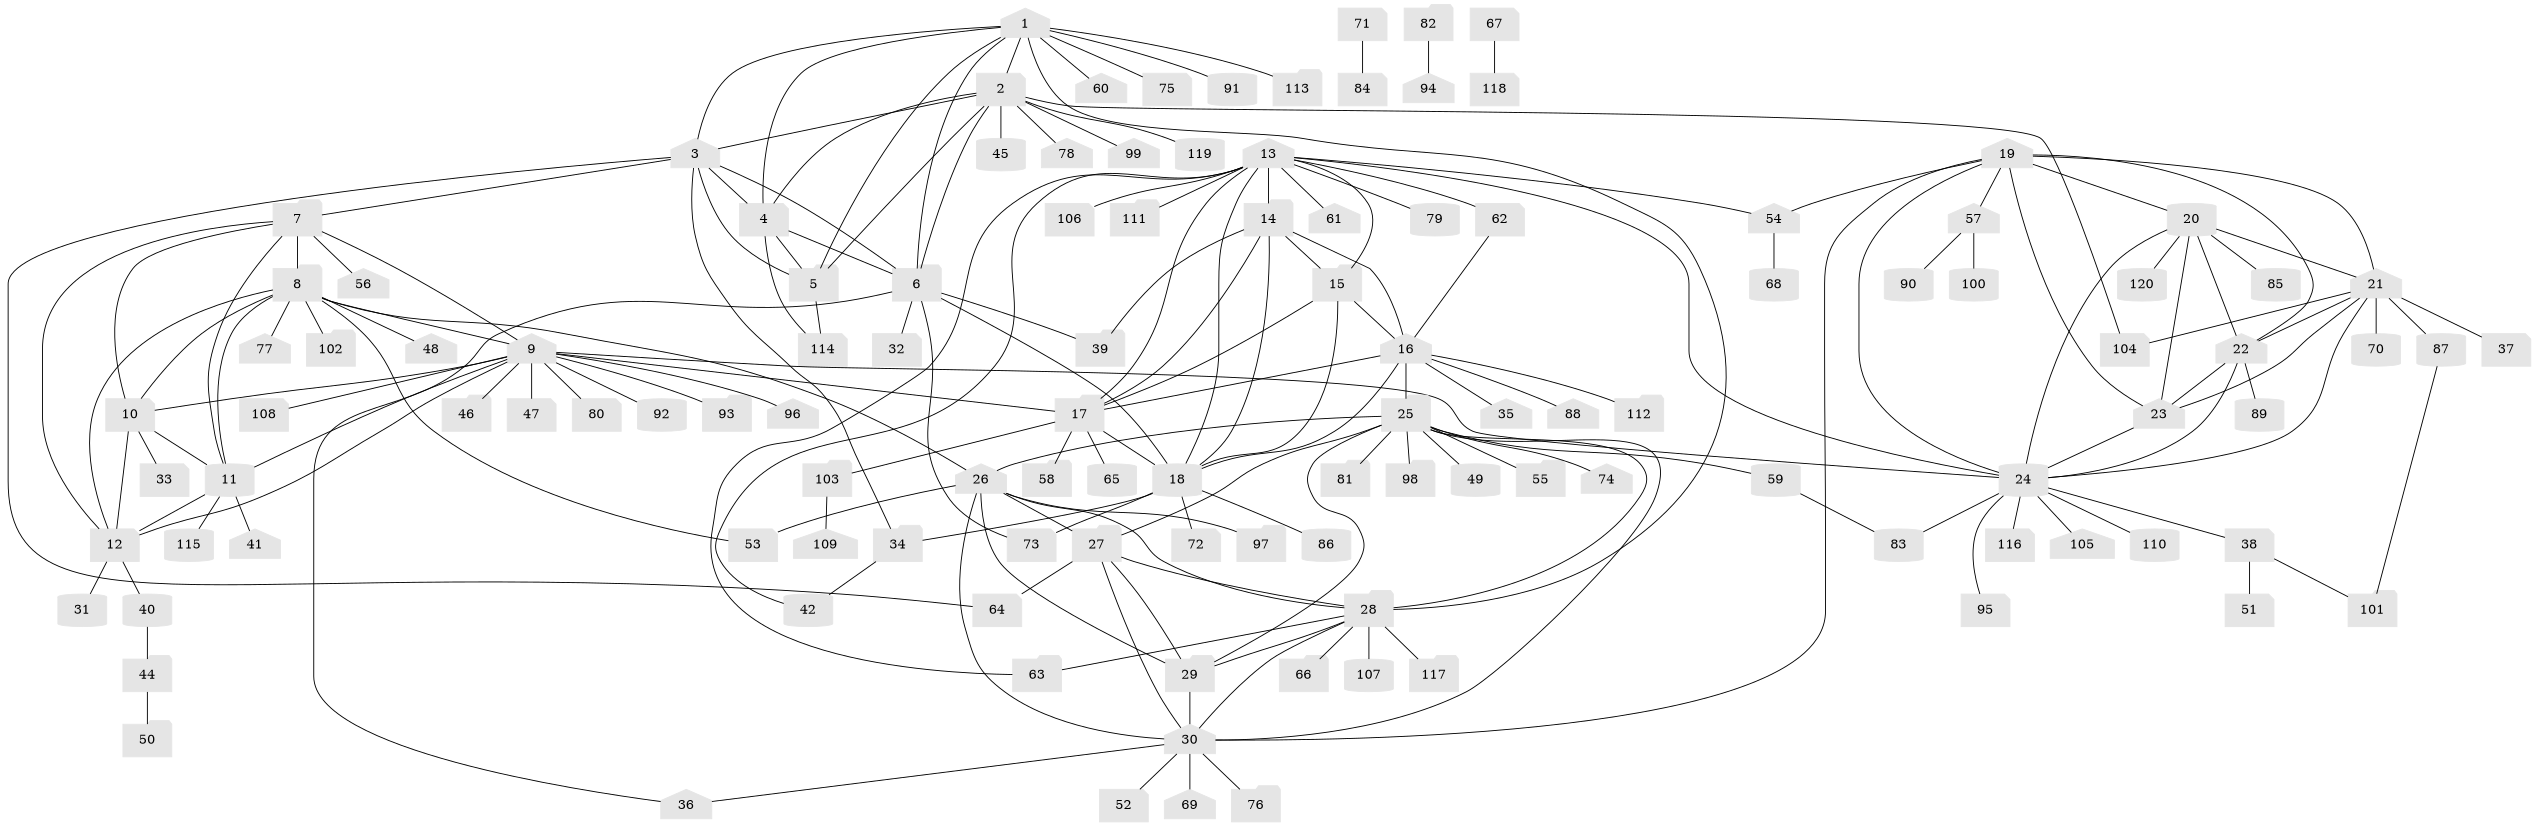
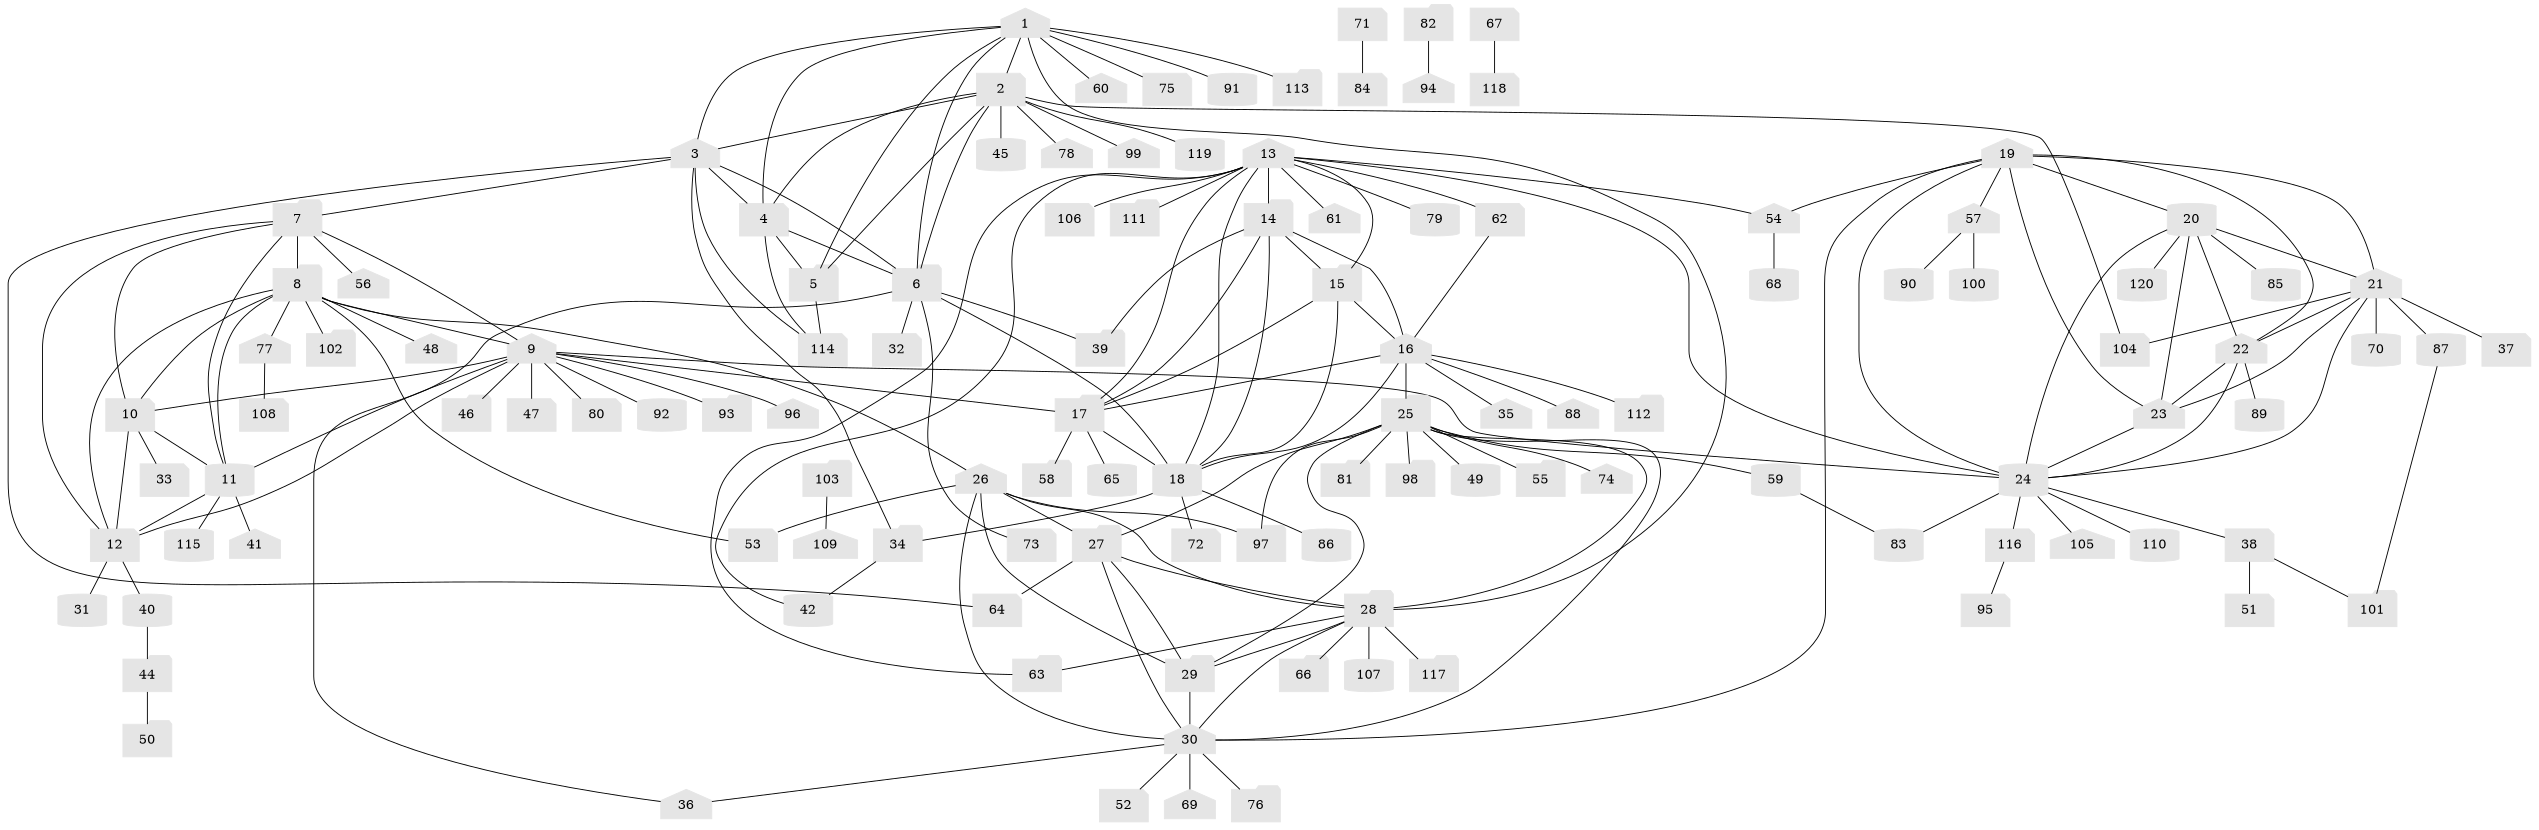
(729, 233) -> (725, 264)
(387, 385) -> (264, 381)
(1187, 431) -> (1287, 460)
(953, 448) -> none
(1087, 519) -> none
(1974, 540) -> (1998, 578)
